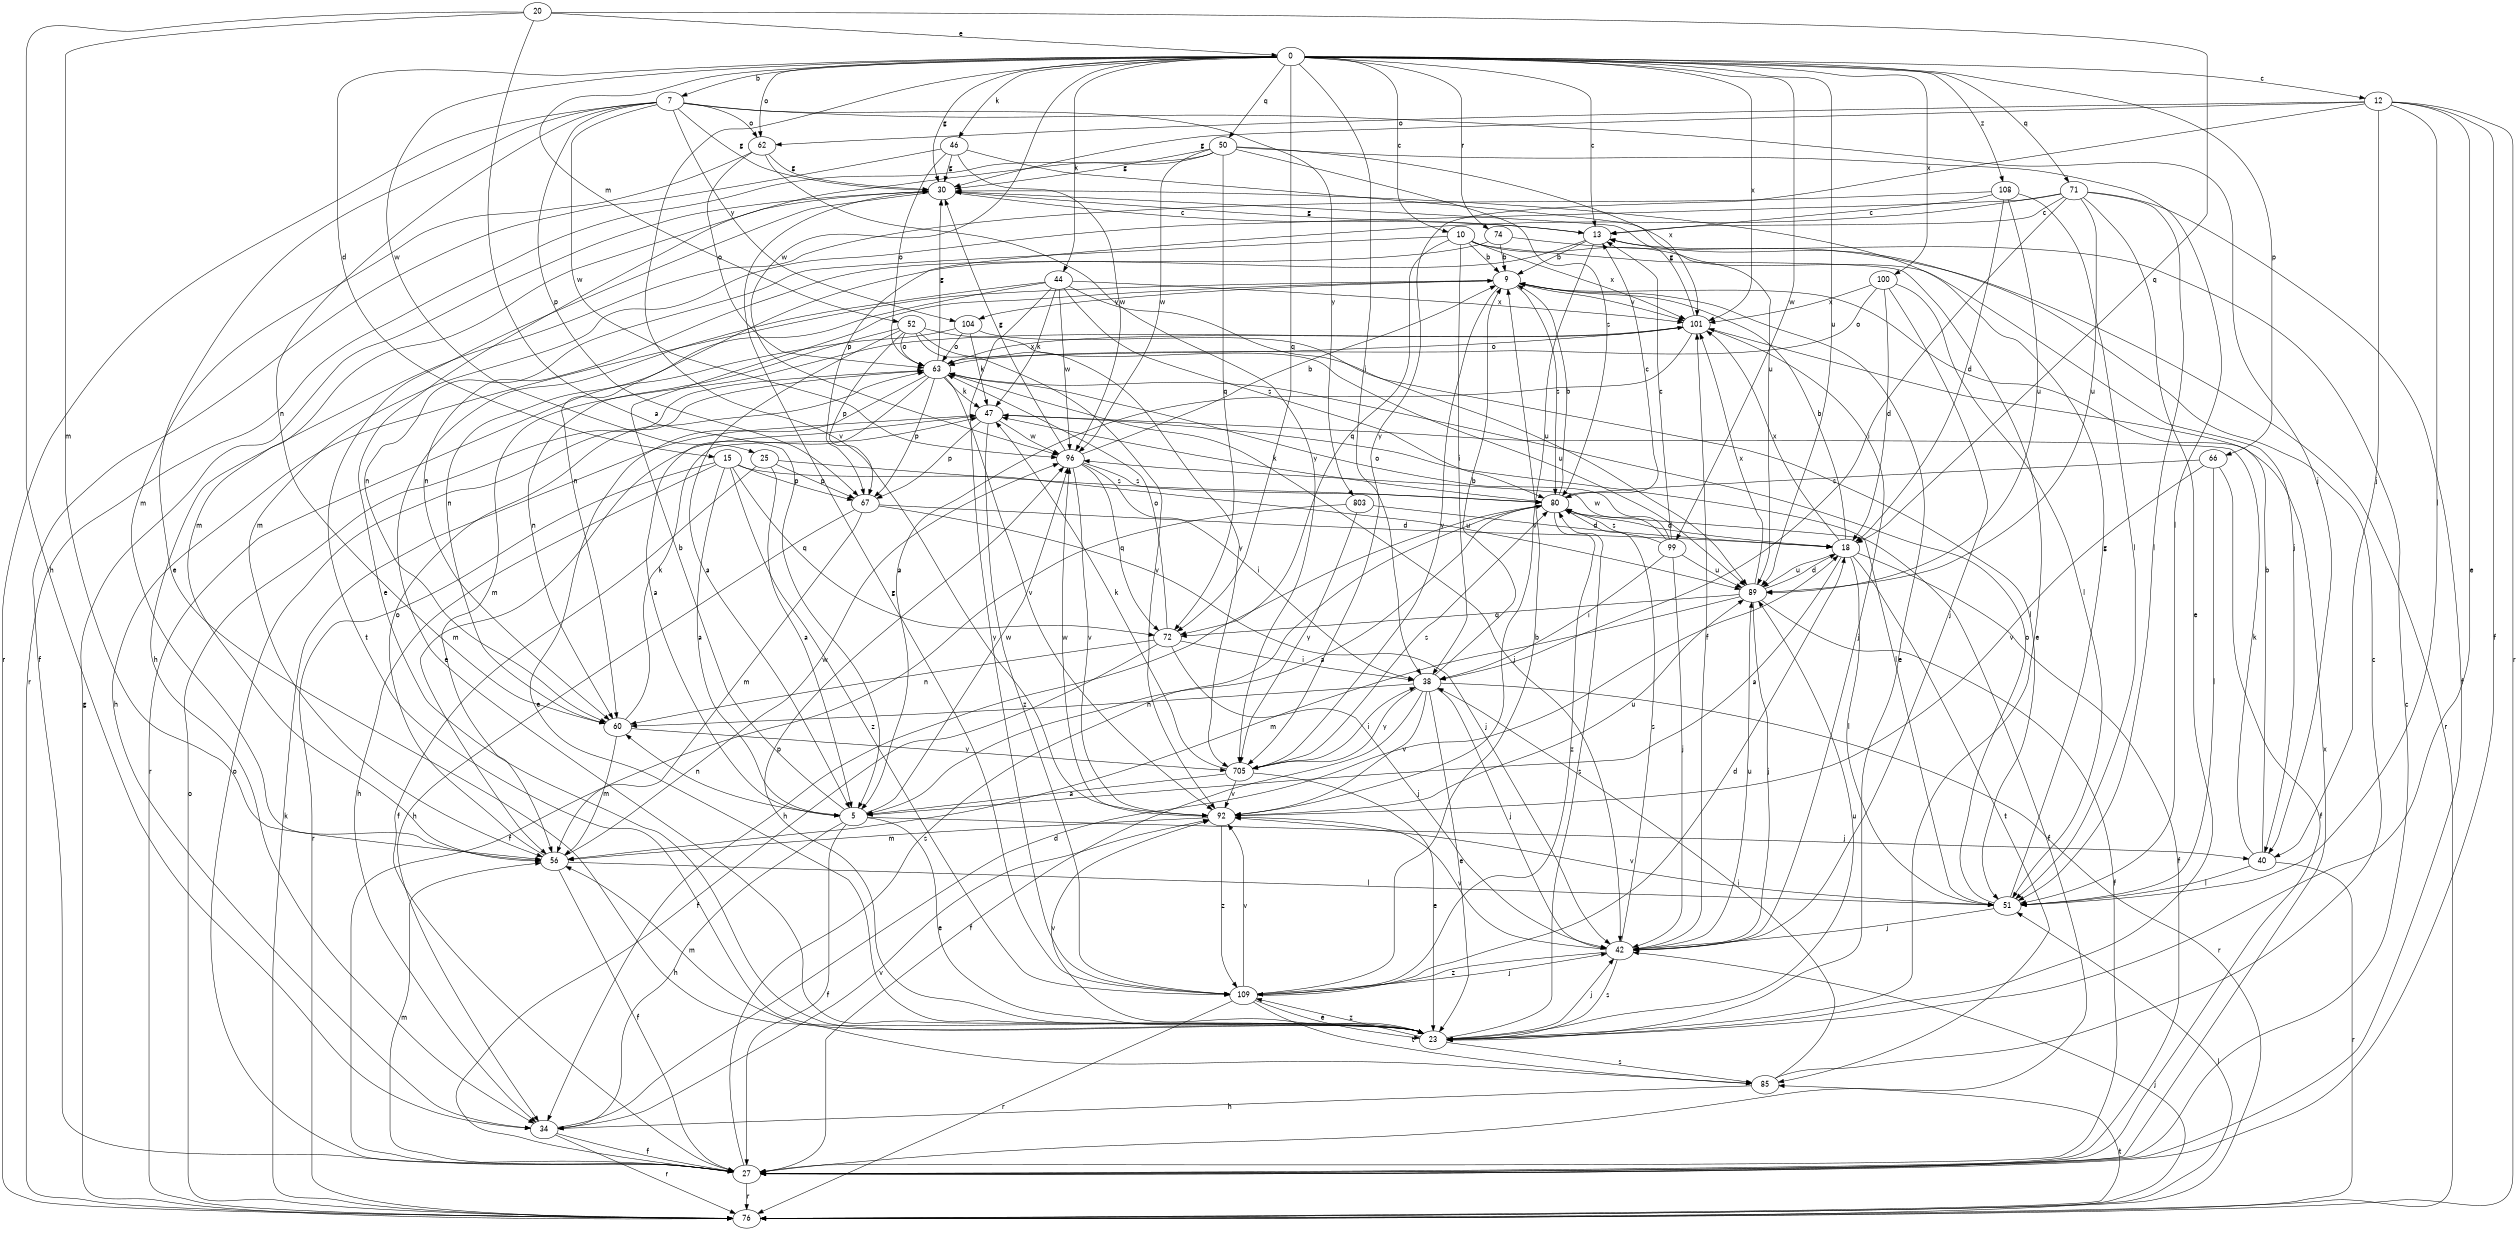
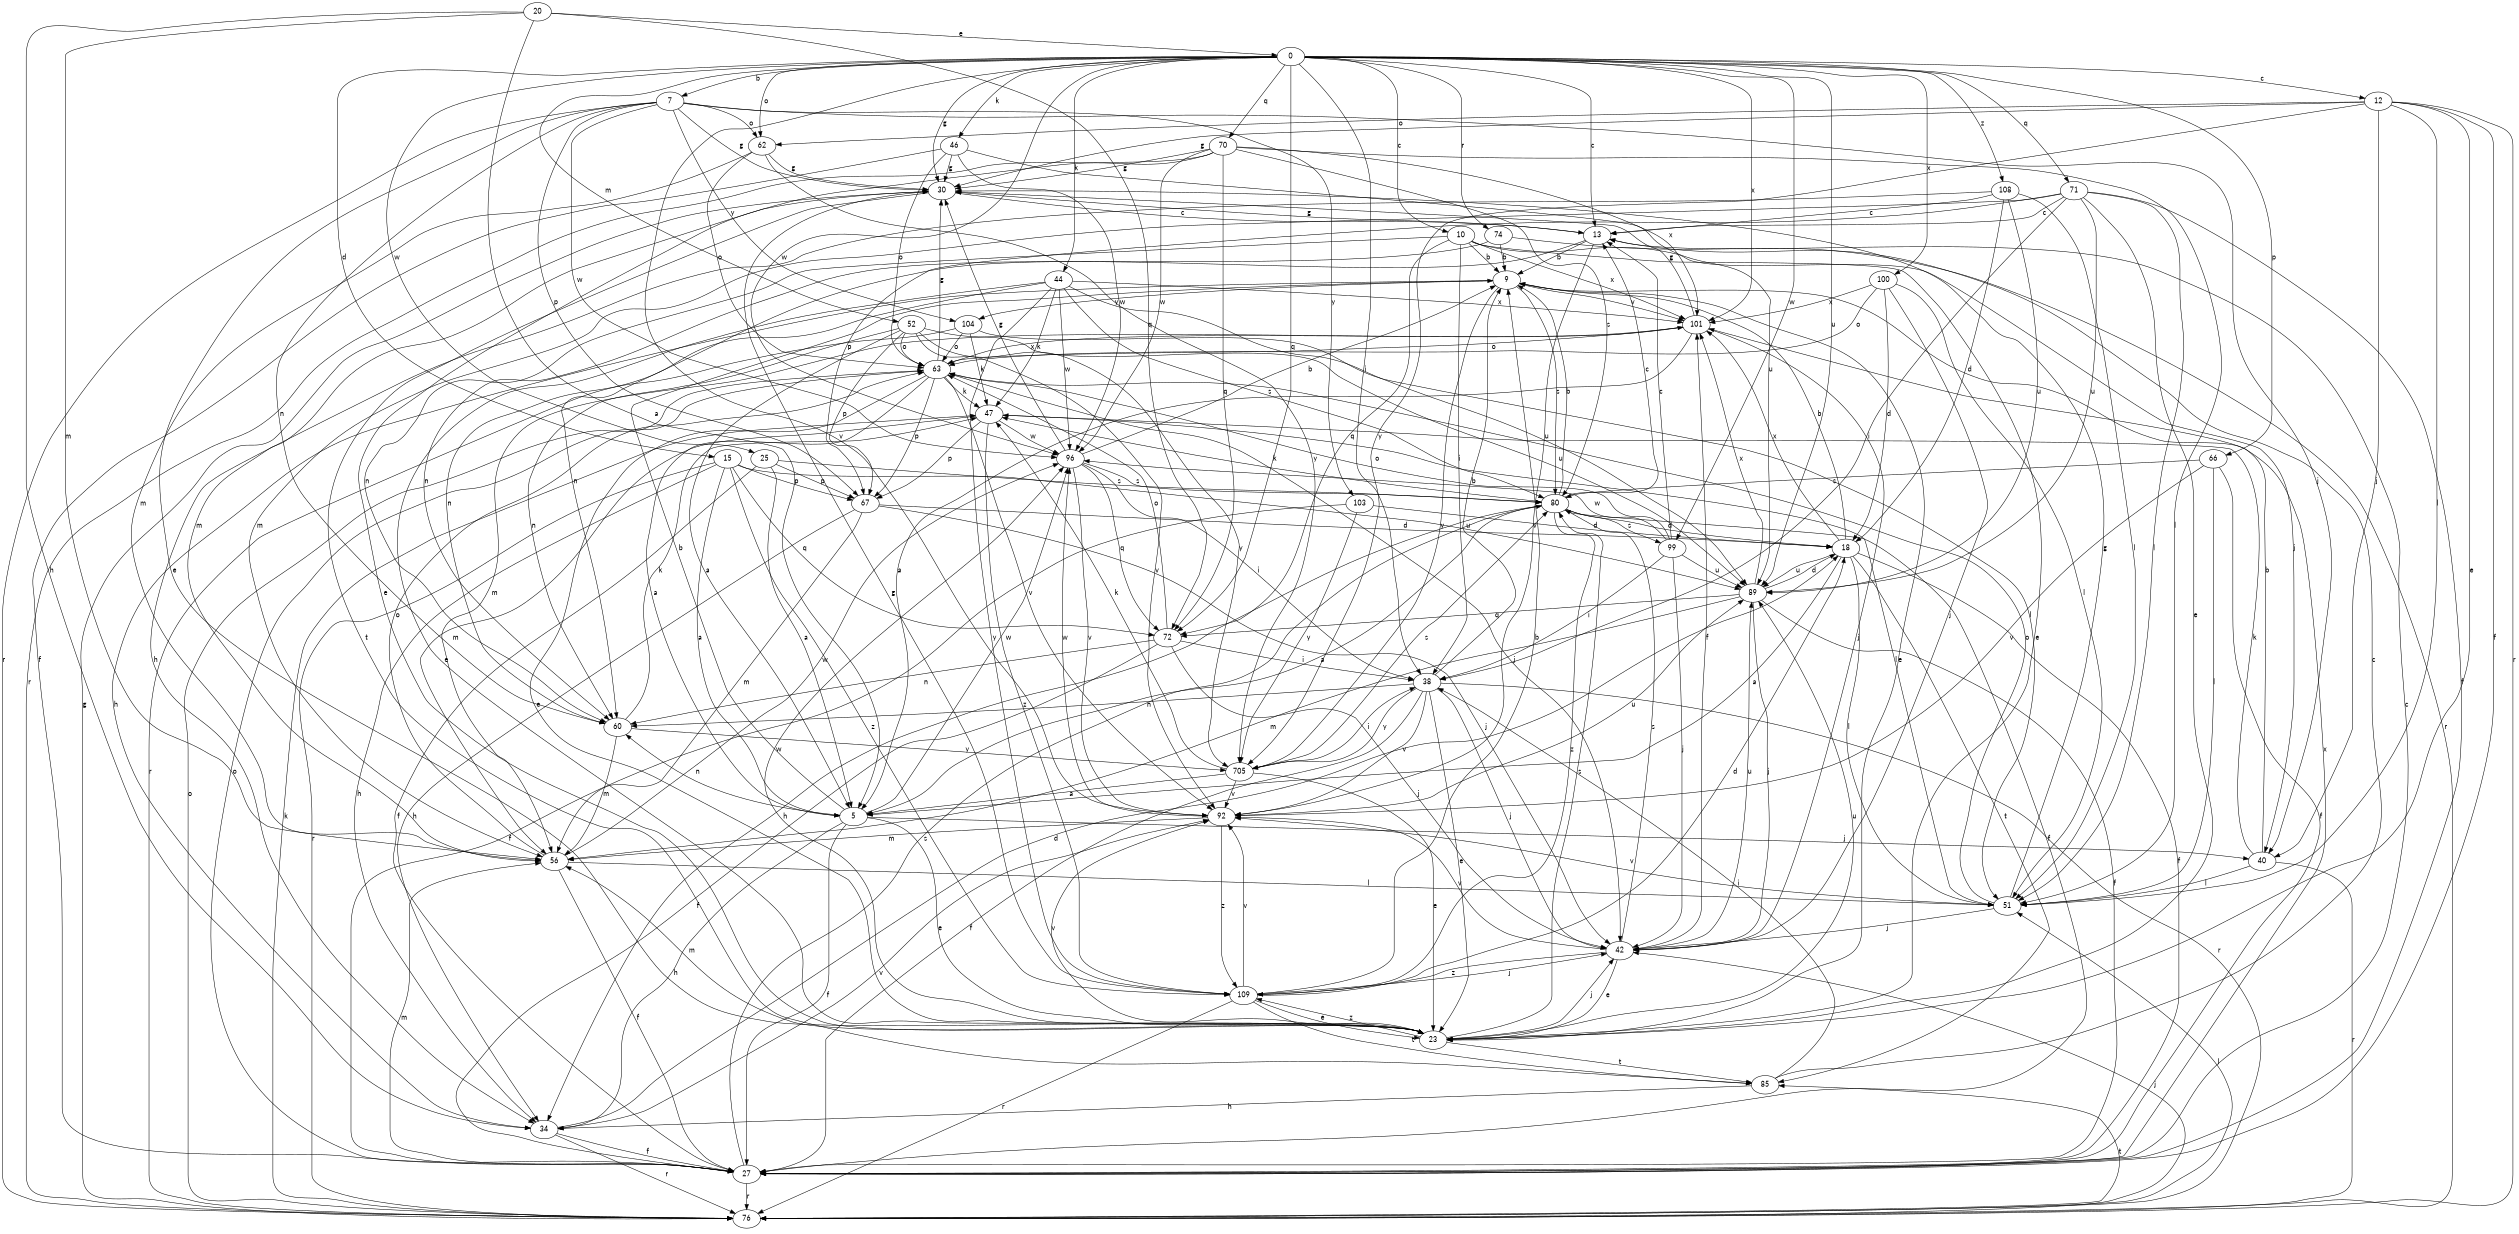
(1697, 22) -> (1054, 108)
(1223, 146) -> (1223, 146)
(1360, 504) -> (1360, 504)
(1608, 528) -> (1619, 524)
(779, 749) -> (779, 749)
(1608, 995) -> (1608, 995)
(1620, 1062) -> (1620, 1062)
